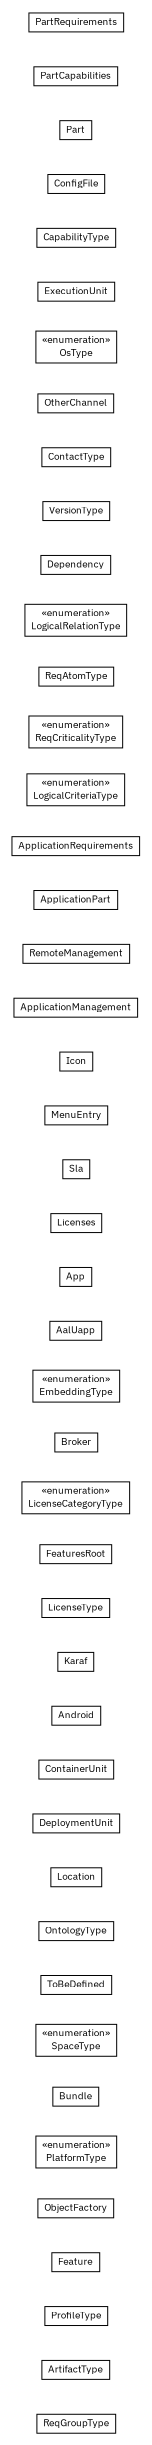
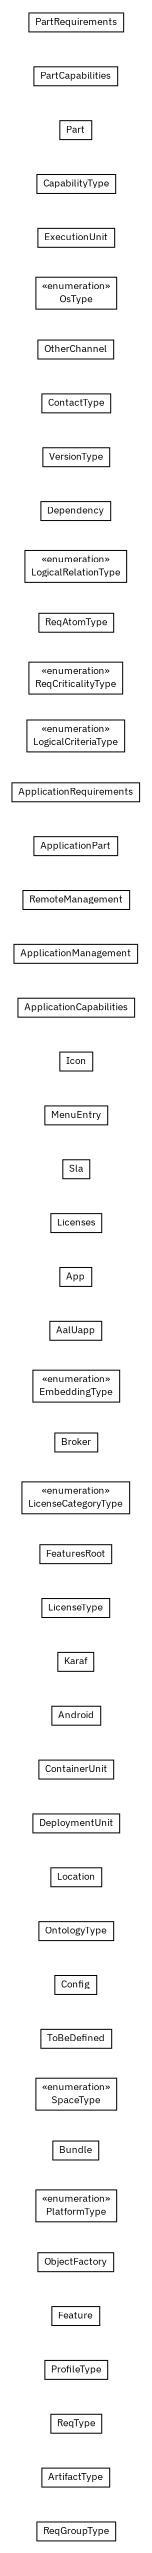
(76, 183) -> none
none -> (76, 1007)
none -> (76, 1984)
none -> (76, 2423)
